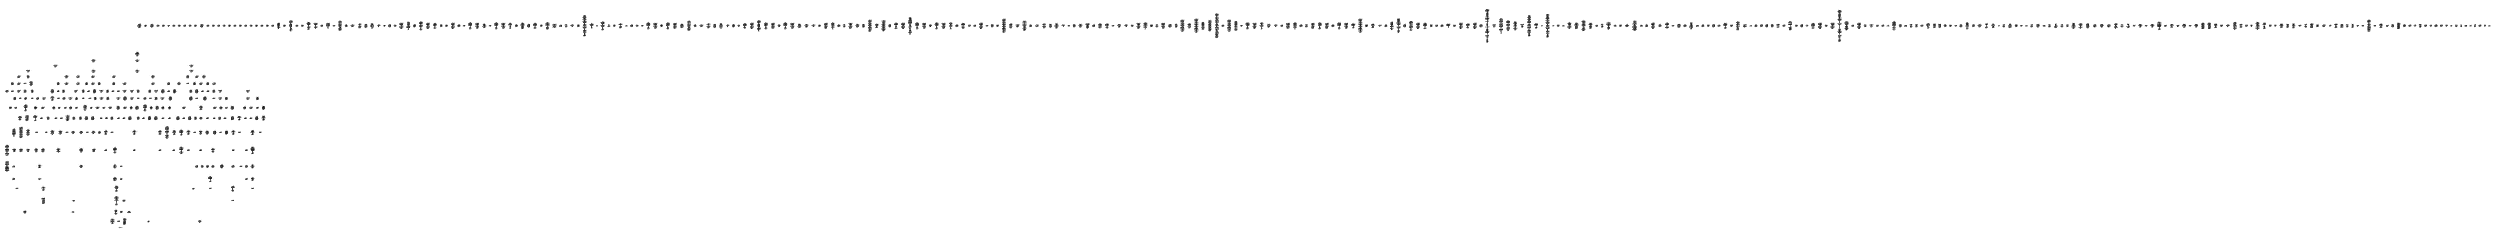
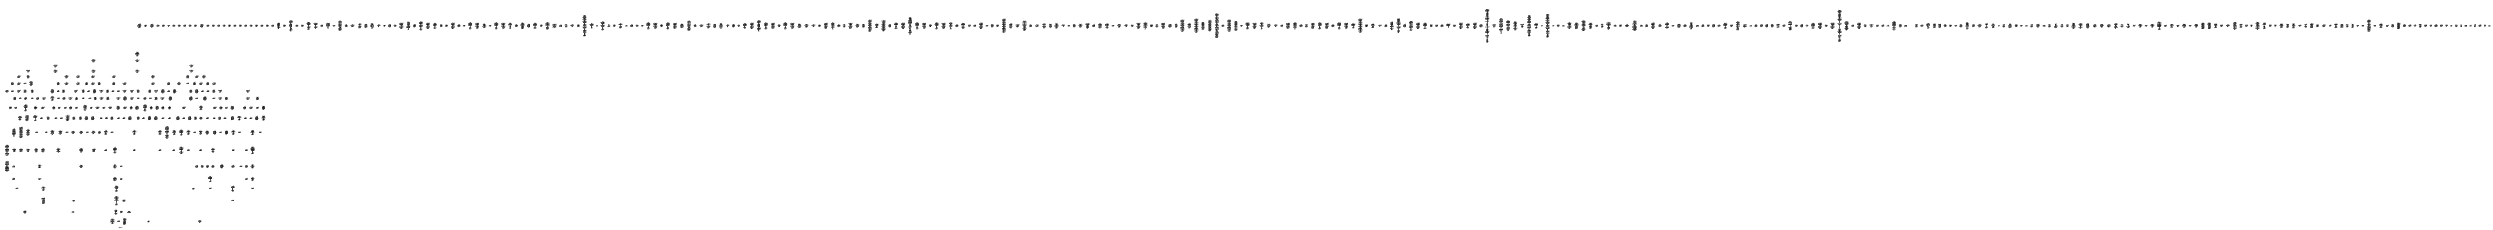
(1911, 26) -> none
none -> (55, 71)
